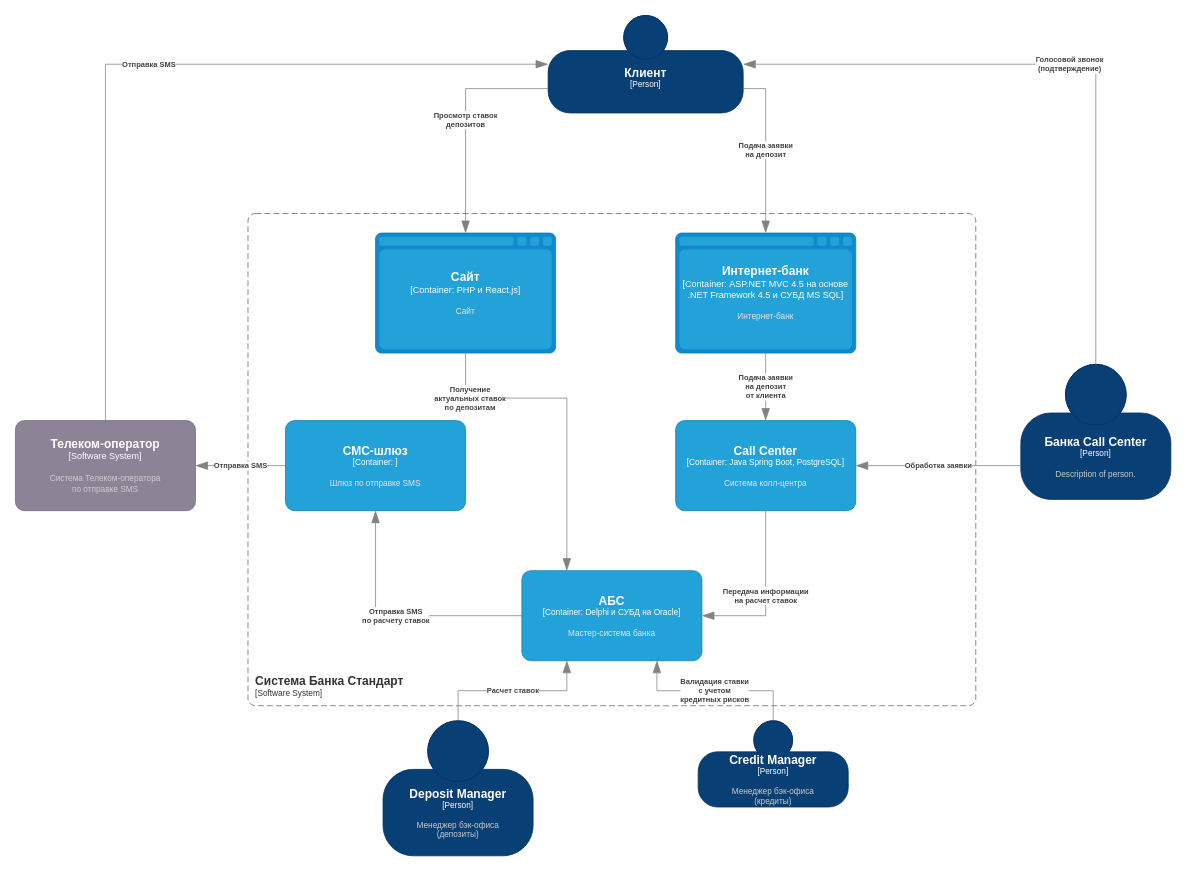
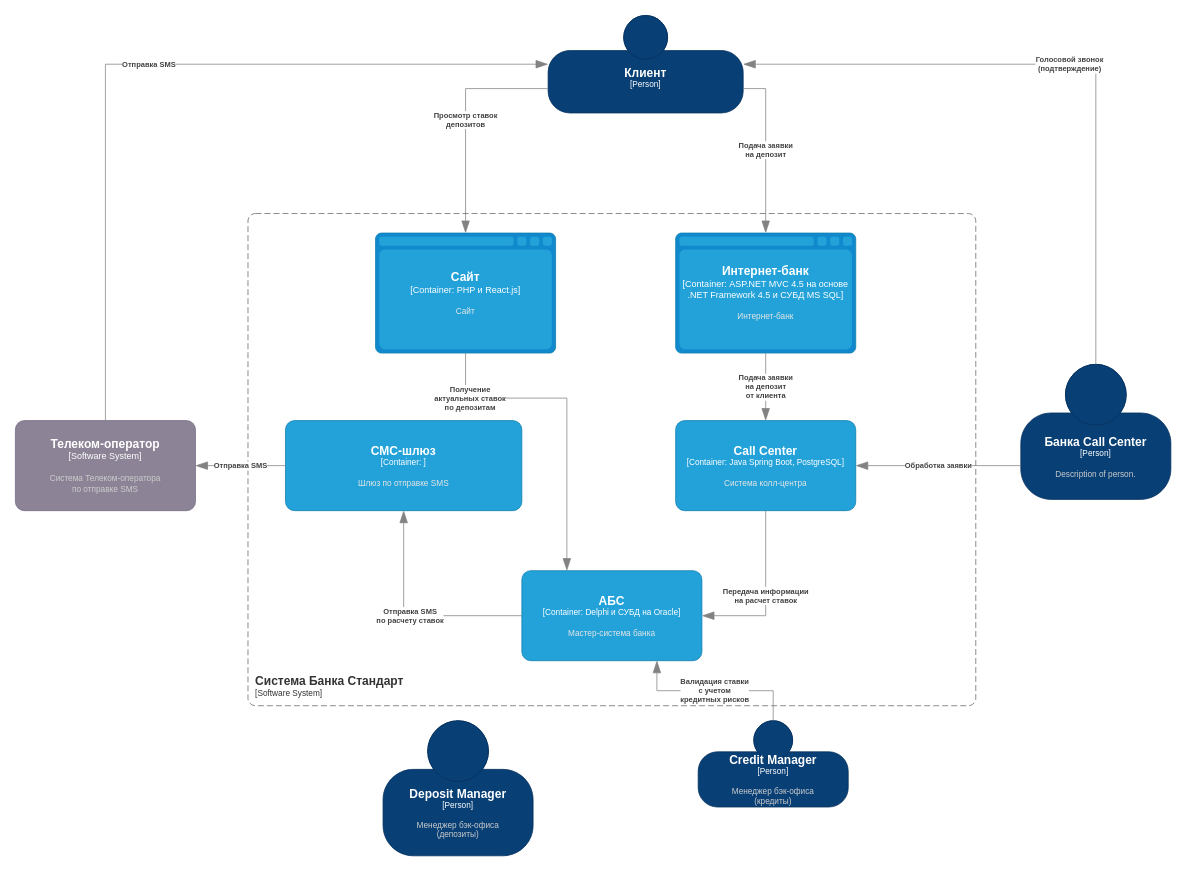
(375, 465) -> (404, 465)
(512, 690) -> none
